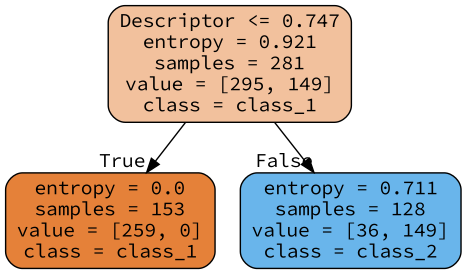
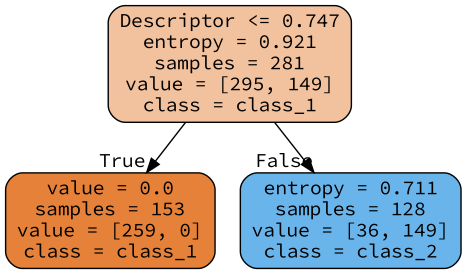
(110, 221) -> (110, 221)
